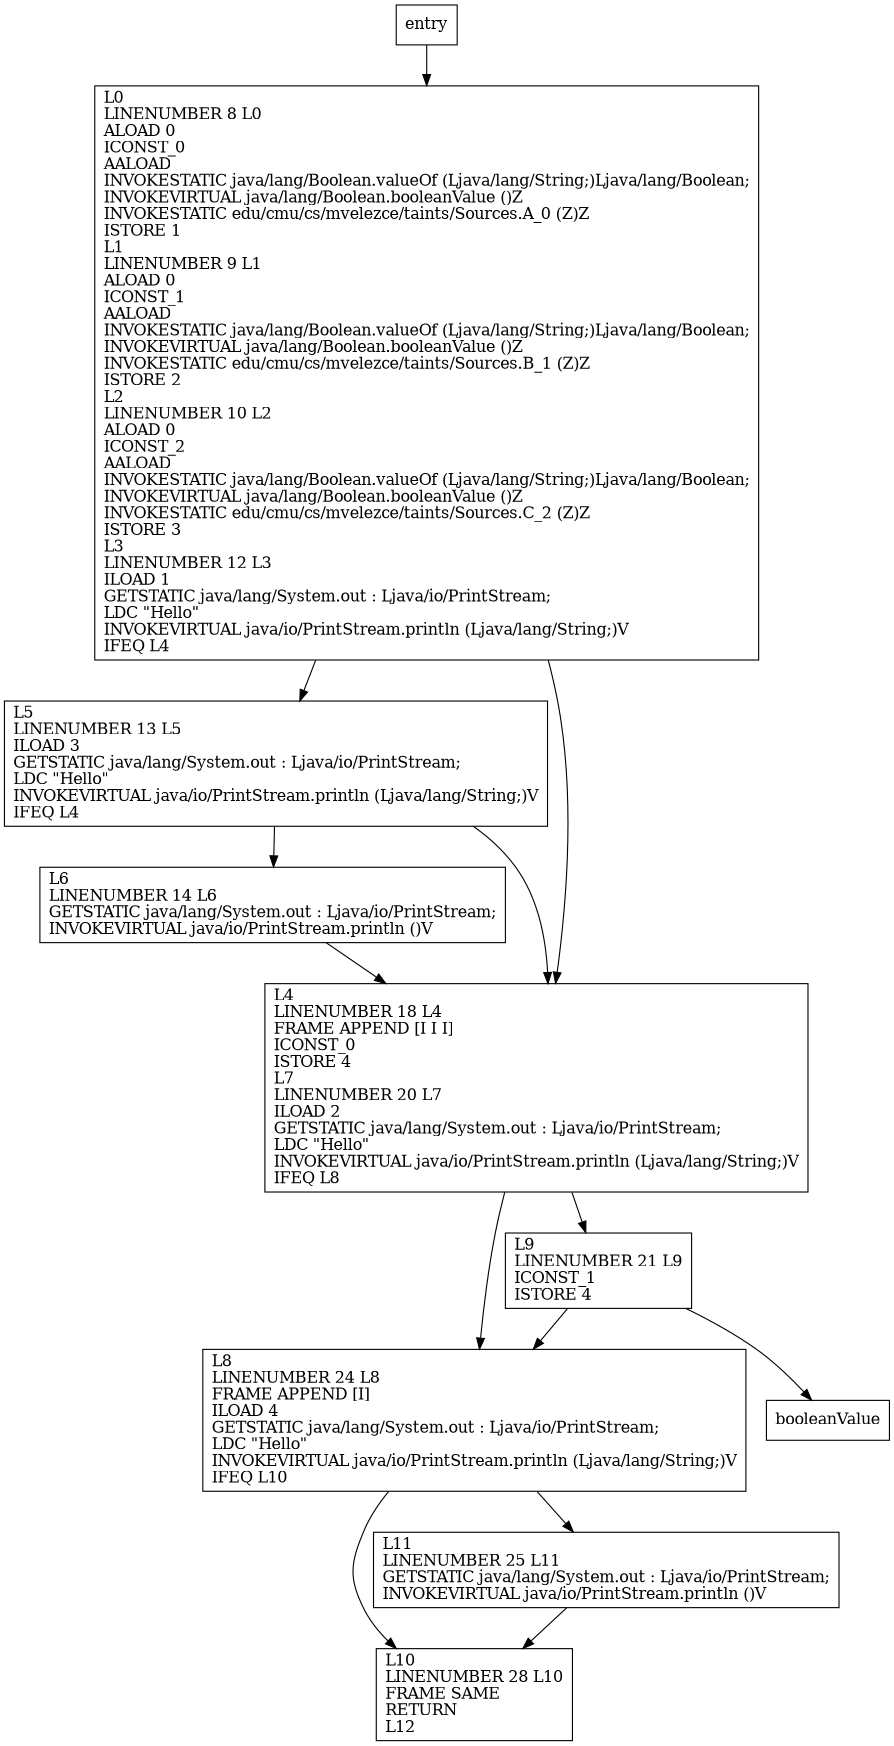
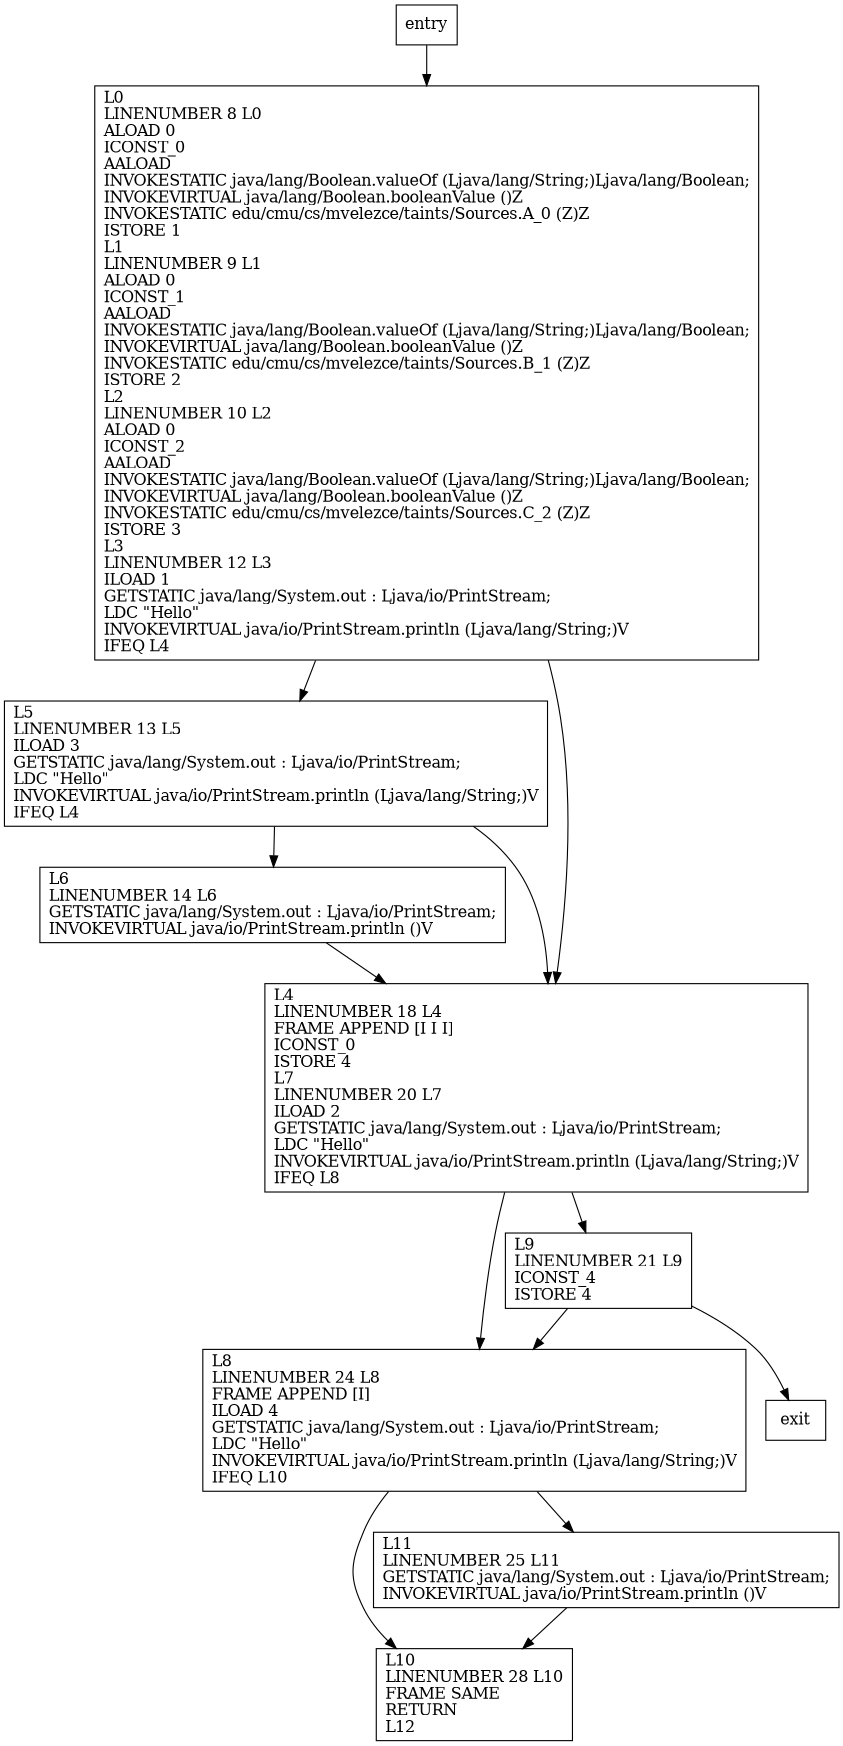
(598, 1271) -> (598, 1271)
(828, 1420) -> (796, 1420)
